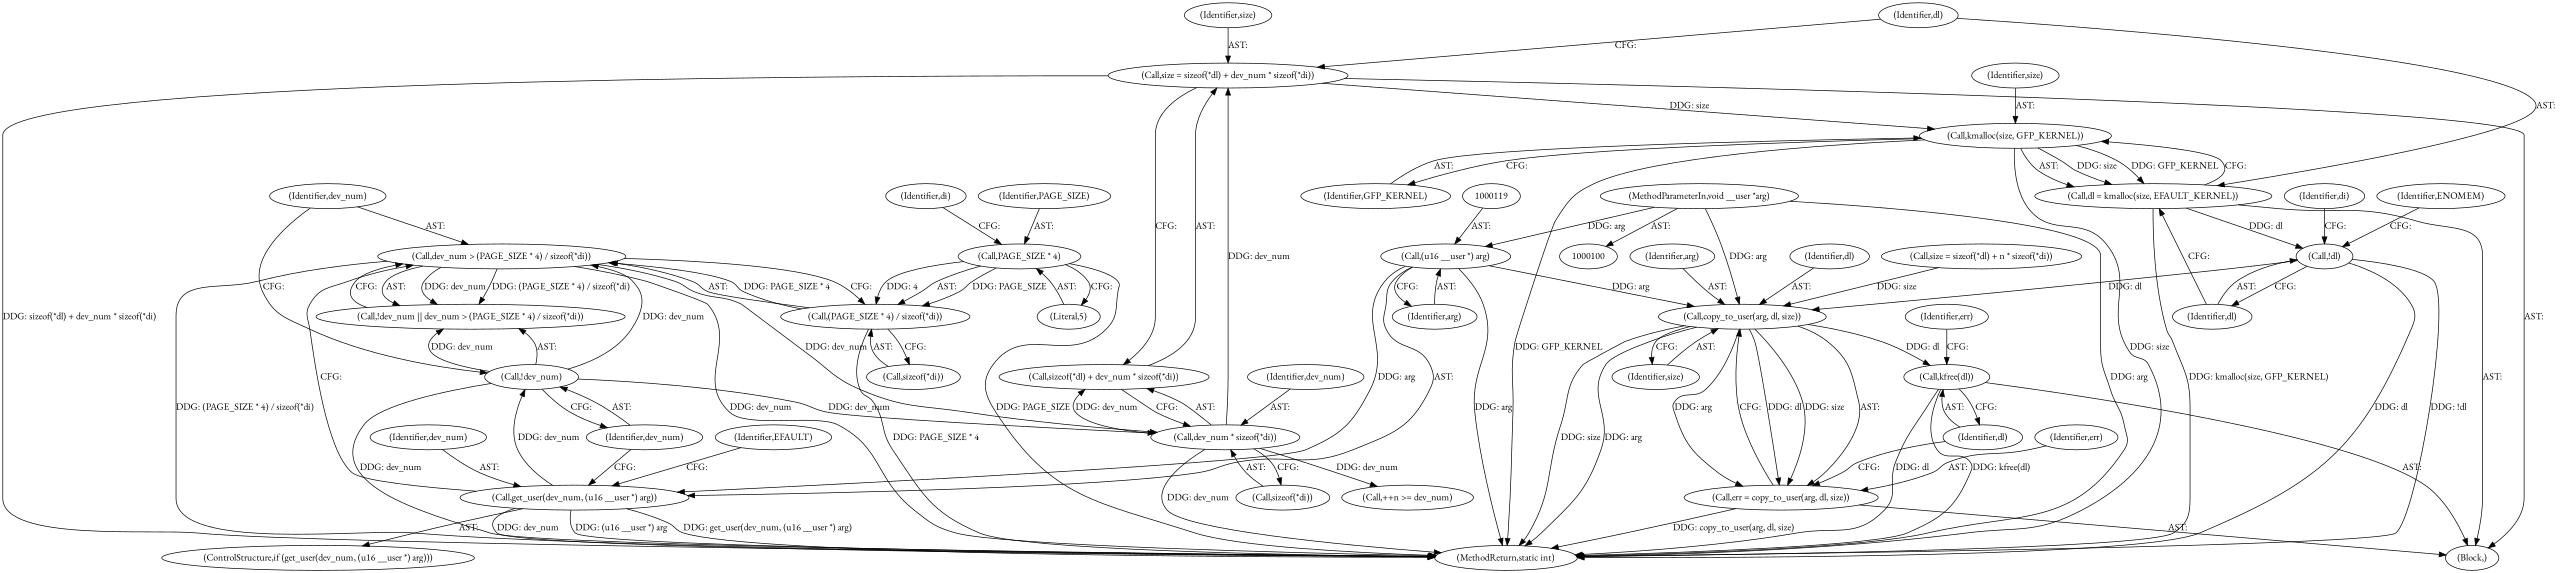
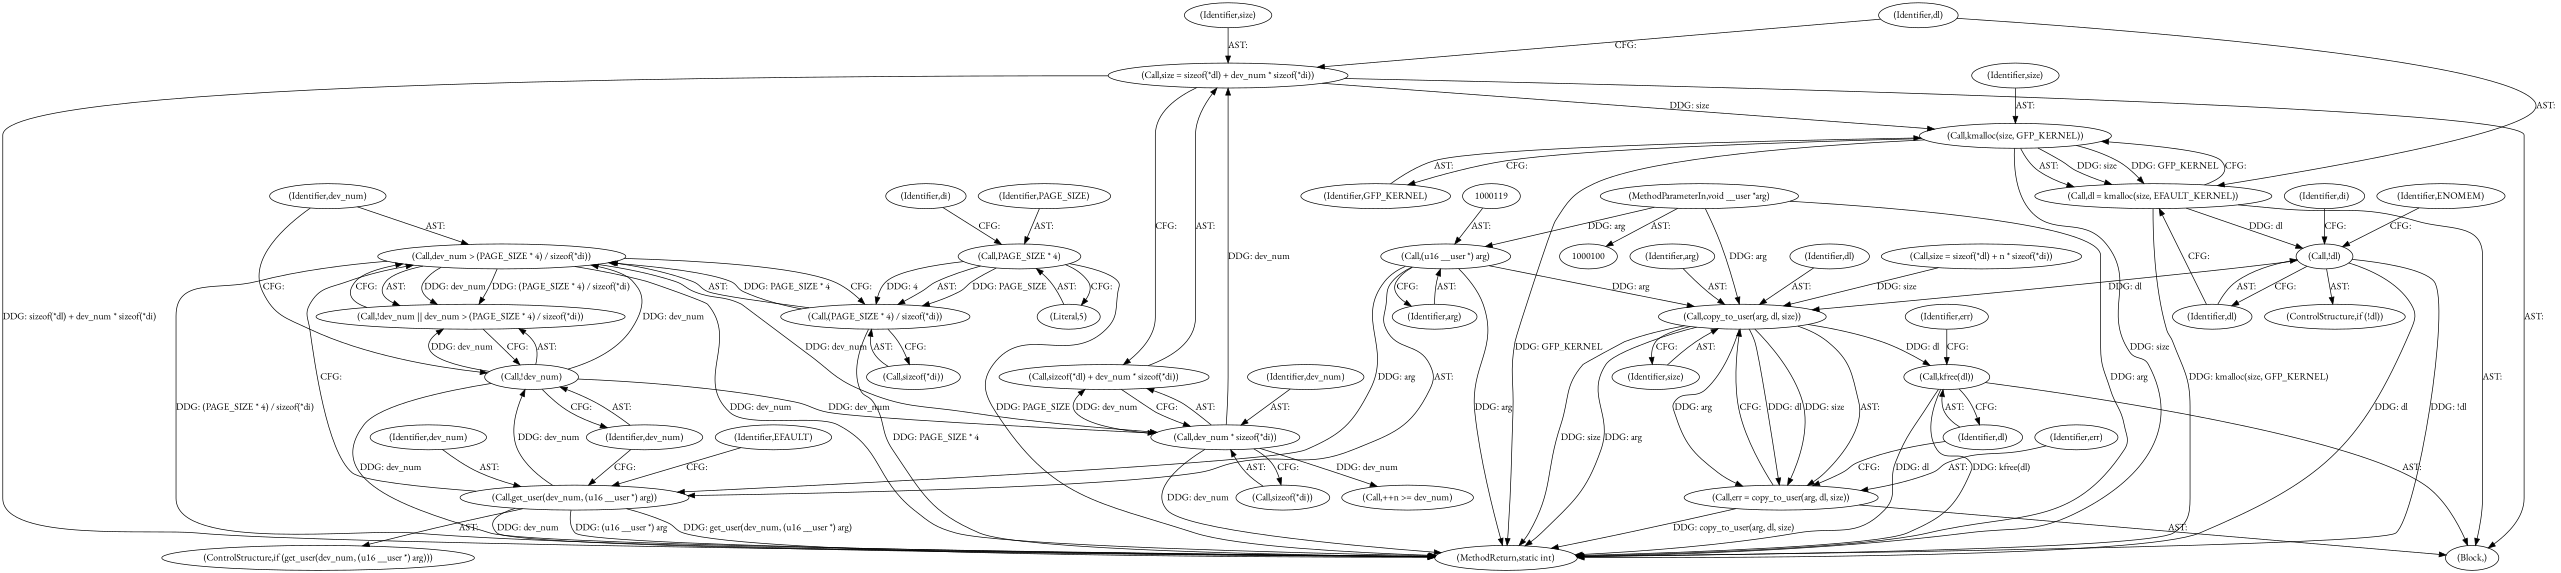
none -> (2335, 317)
none -> (499, 344)
